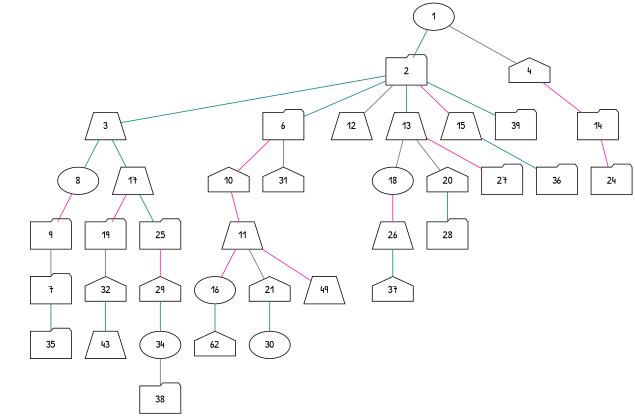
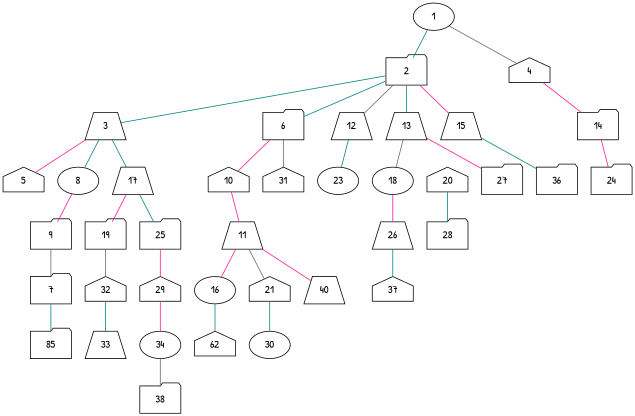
(516, 126) -> none
(428, 155) -> none
none -> (24, 181)
none -> (338, 181)
(324, 290) -> (324, 290)
(160, 316) -> (160, 316)
(51, 345) -> (51, 345)
(106, 345) -> (106, 345)
